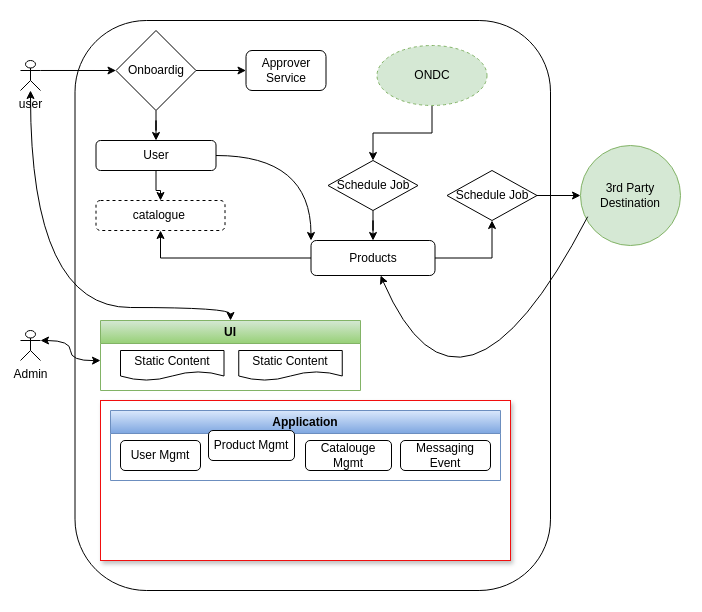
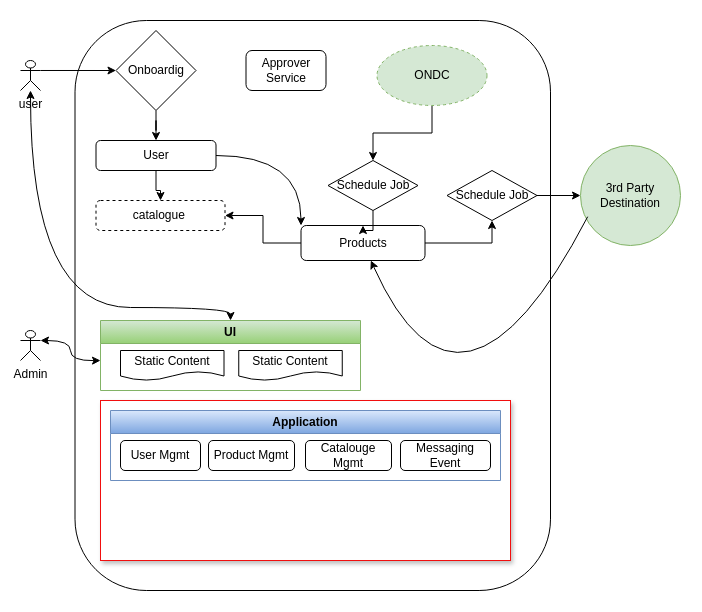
(217, 71) -> none
(373, 258) -> (363, 243)
(252, 446) -> (252, 456)
